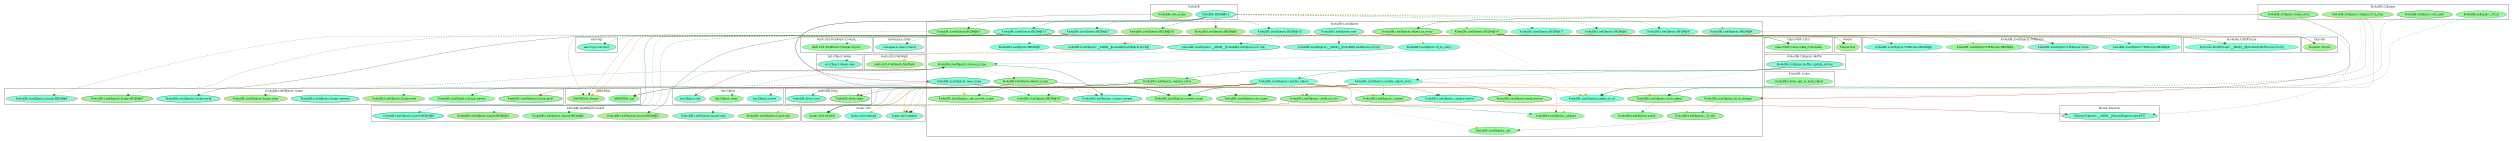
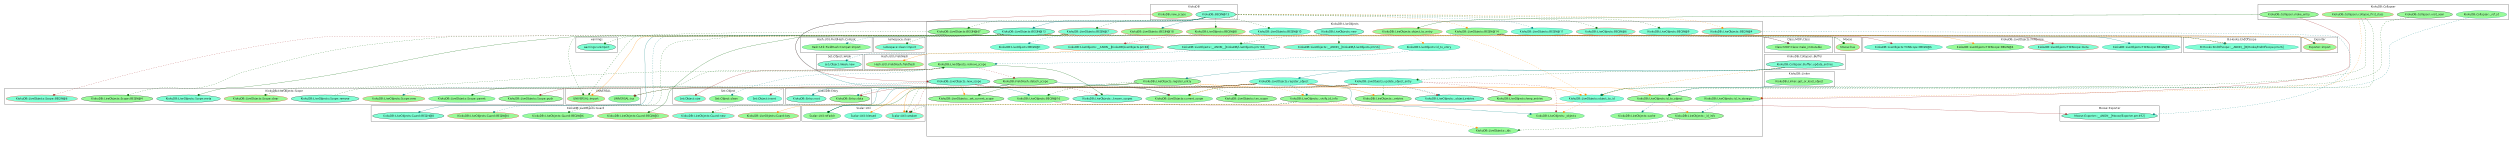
(1407, 32) -> (1407, 32)
(1224, 36) -> (1163, 37)
(1775, 36) -> (1775, 36)
(1222, 87) -> (1222, 87)
